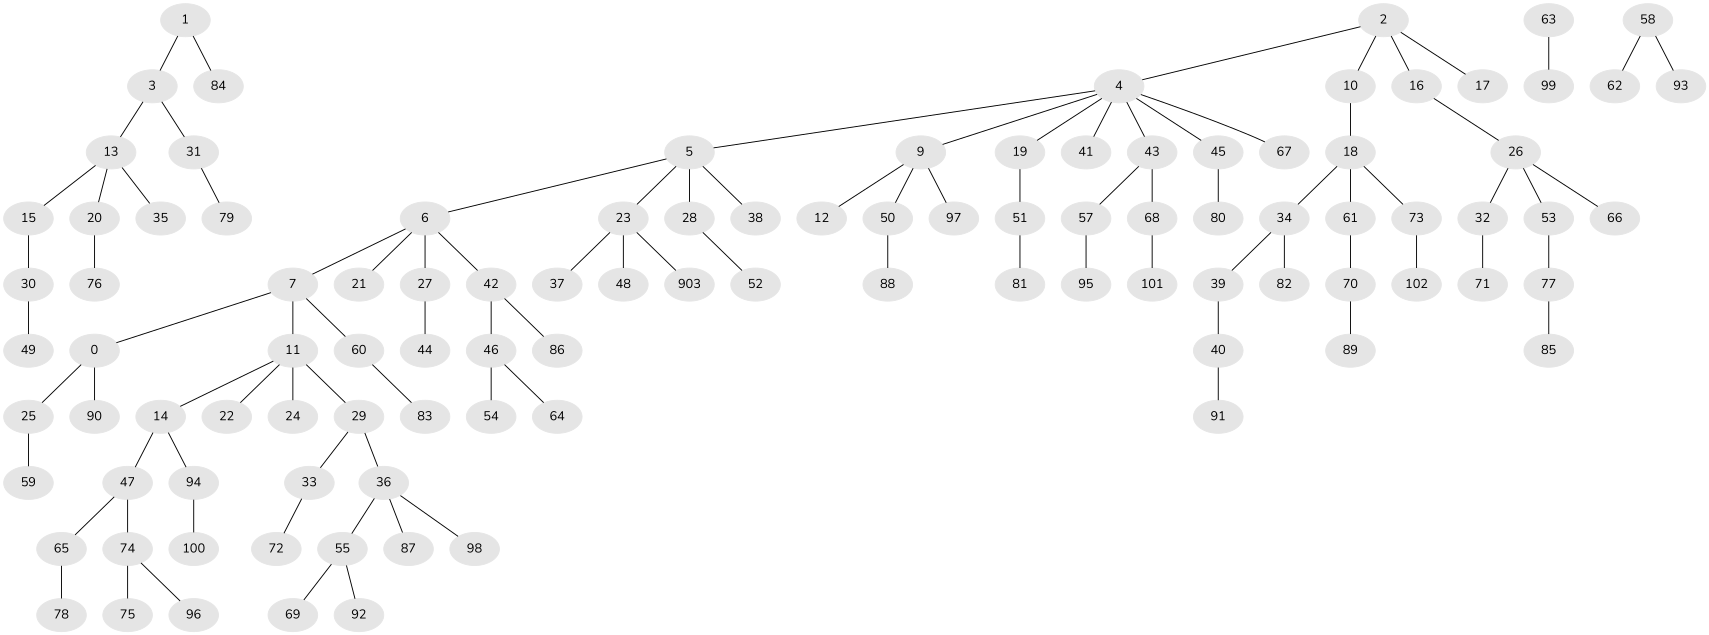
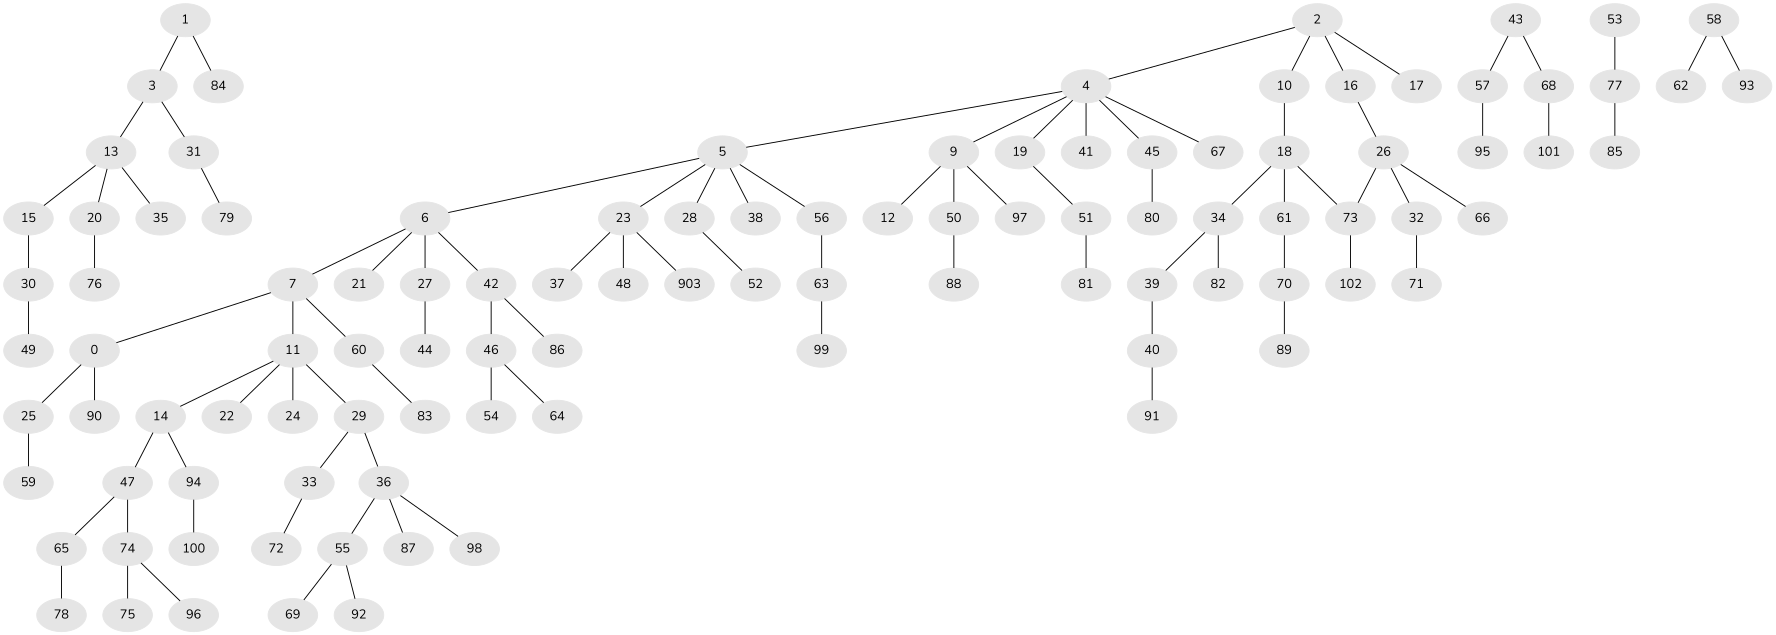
(1136, 119) -> none
(1532, 185) -> (1367, 185)
none -> (822, 218)
